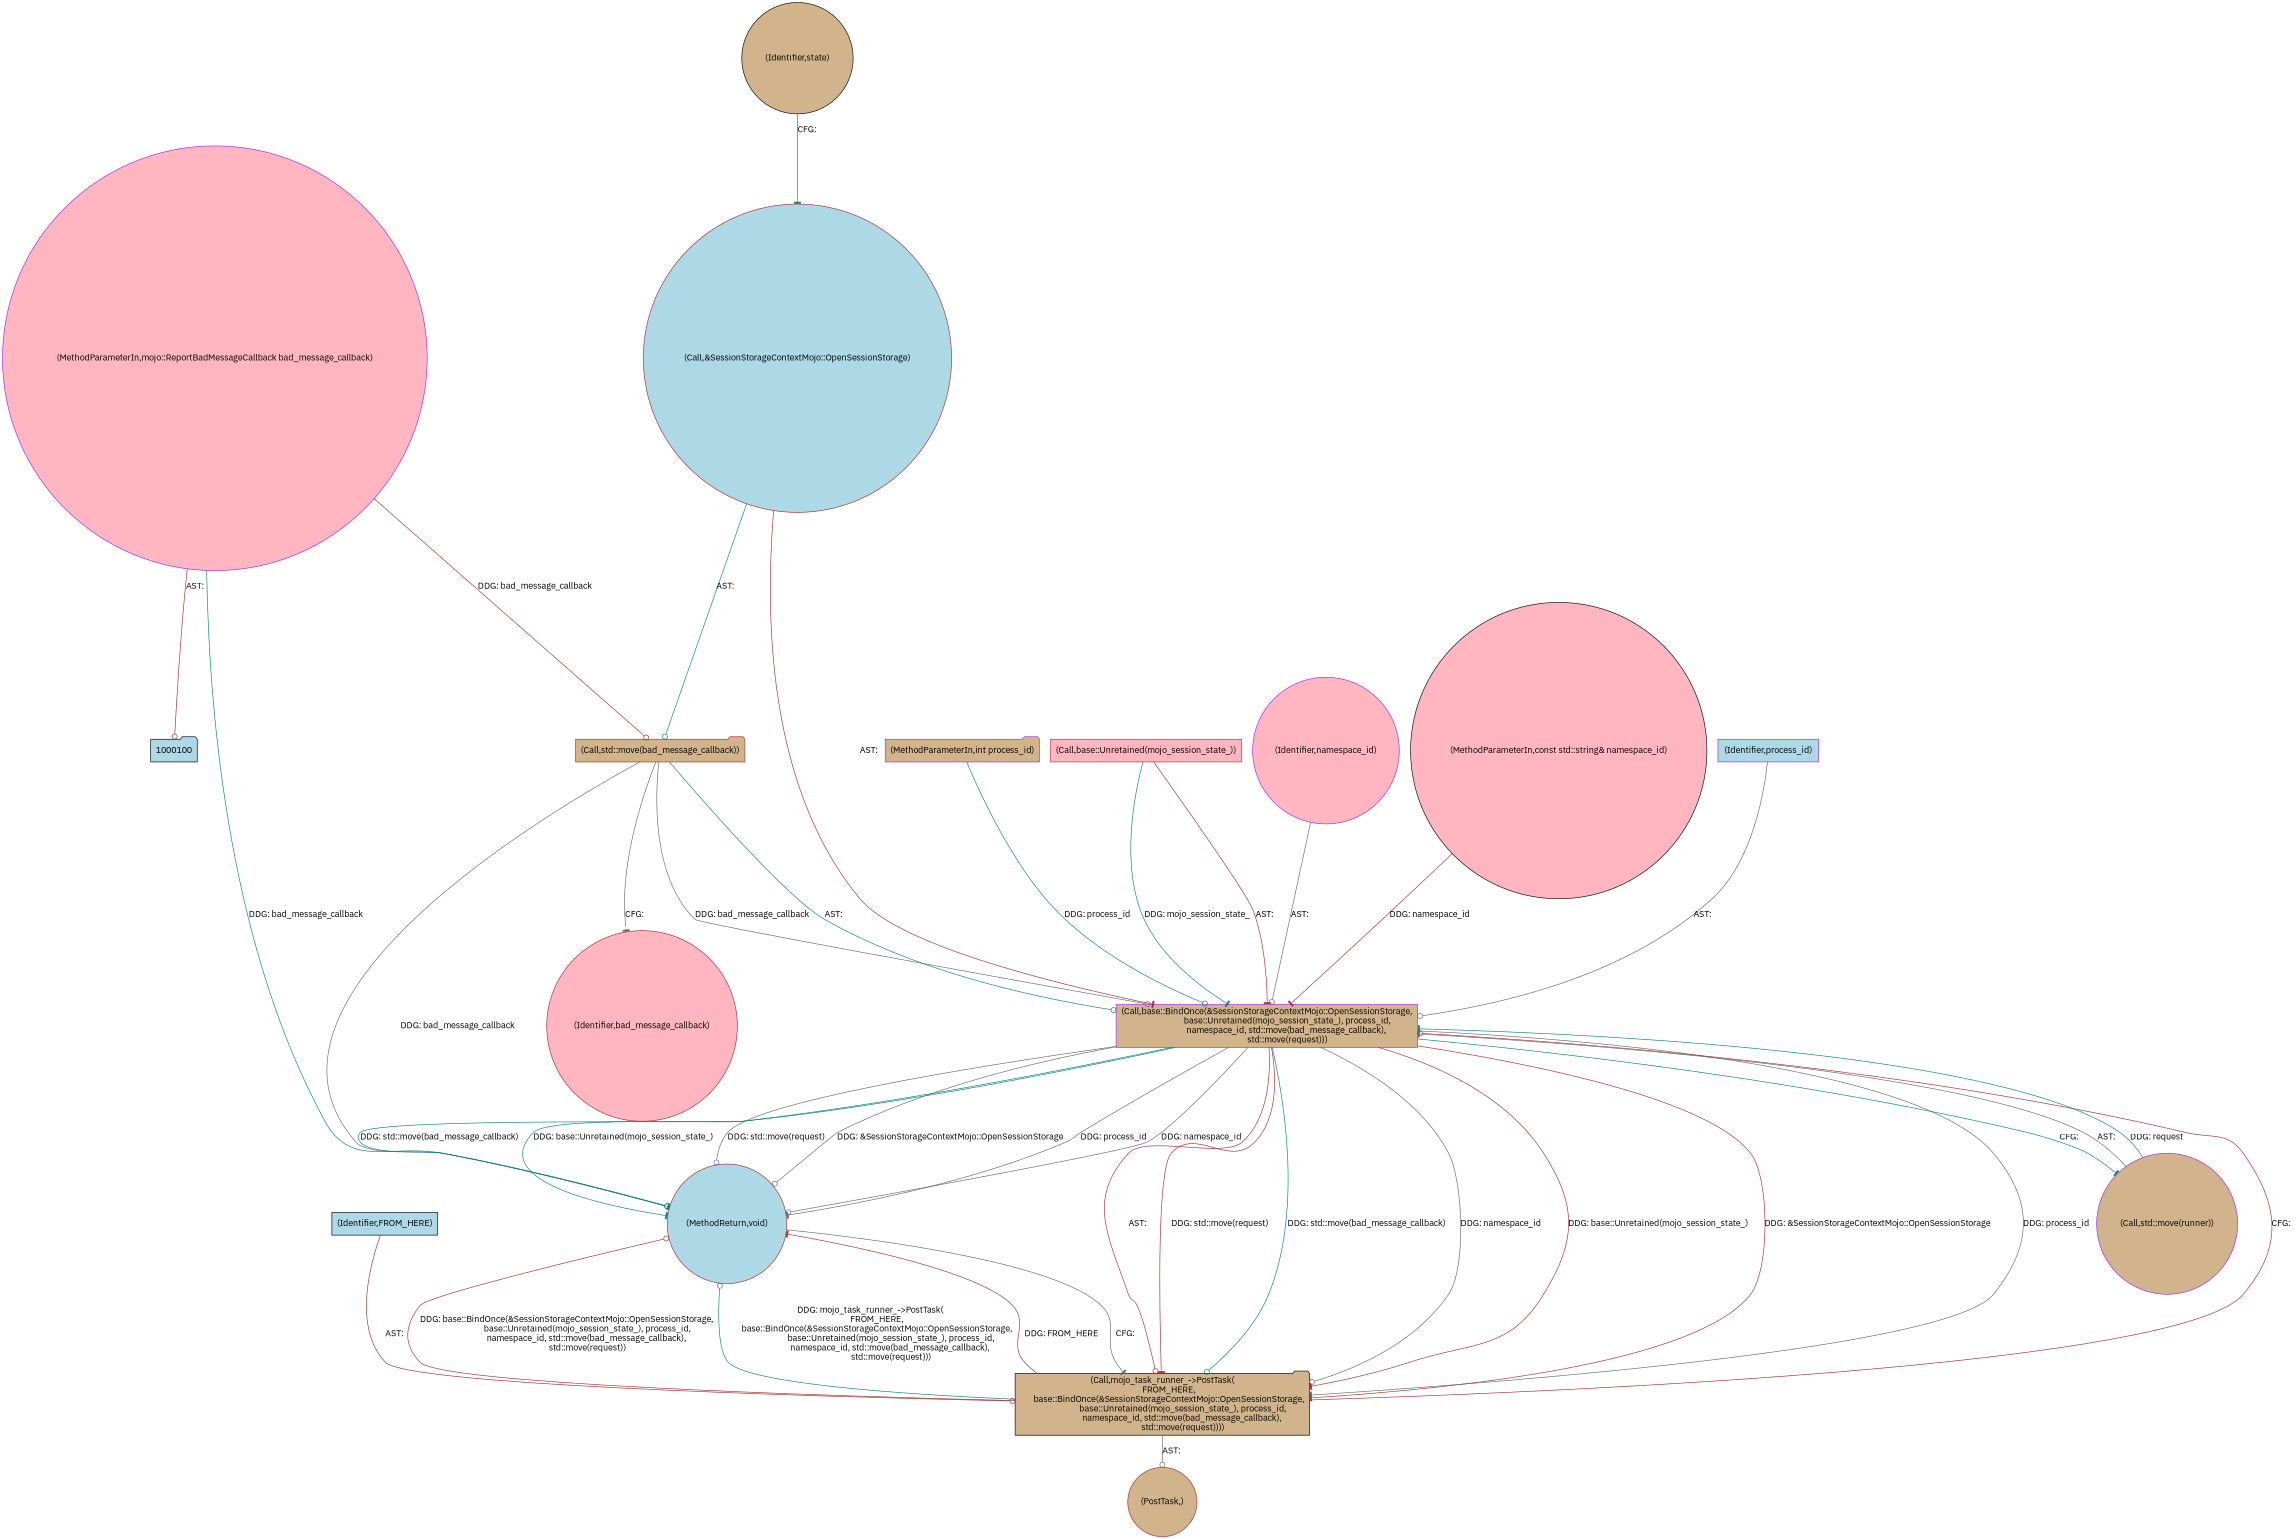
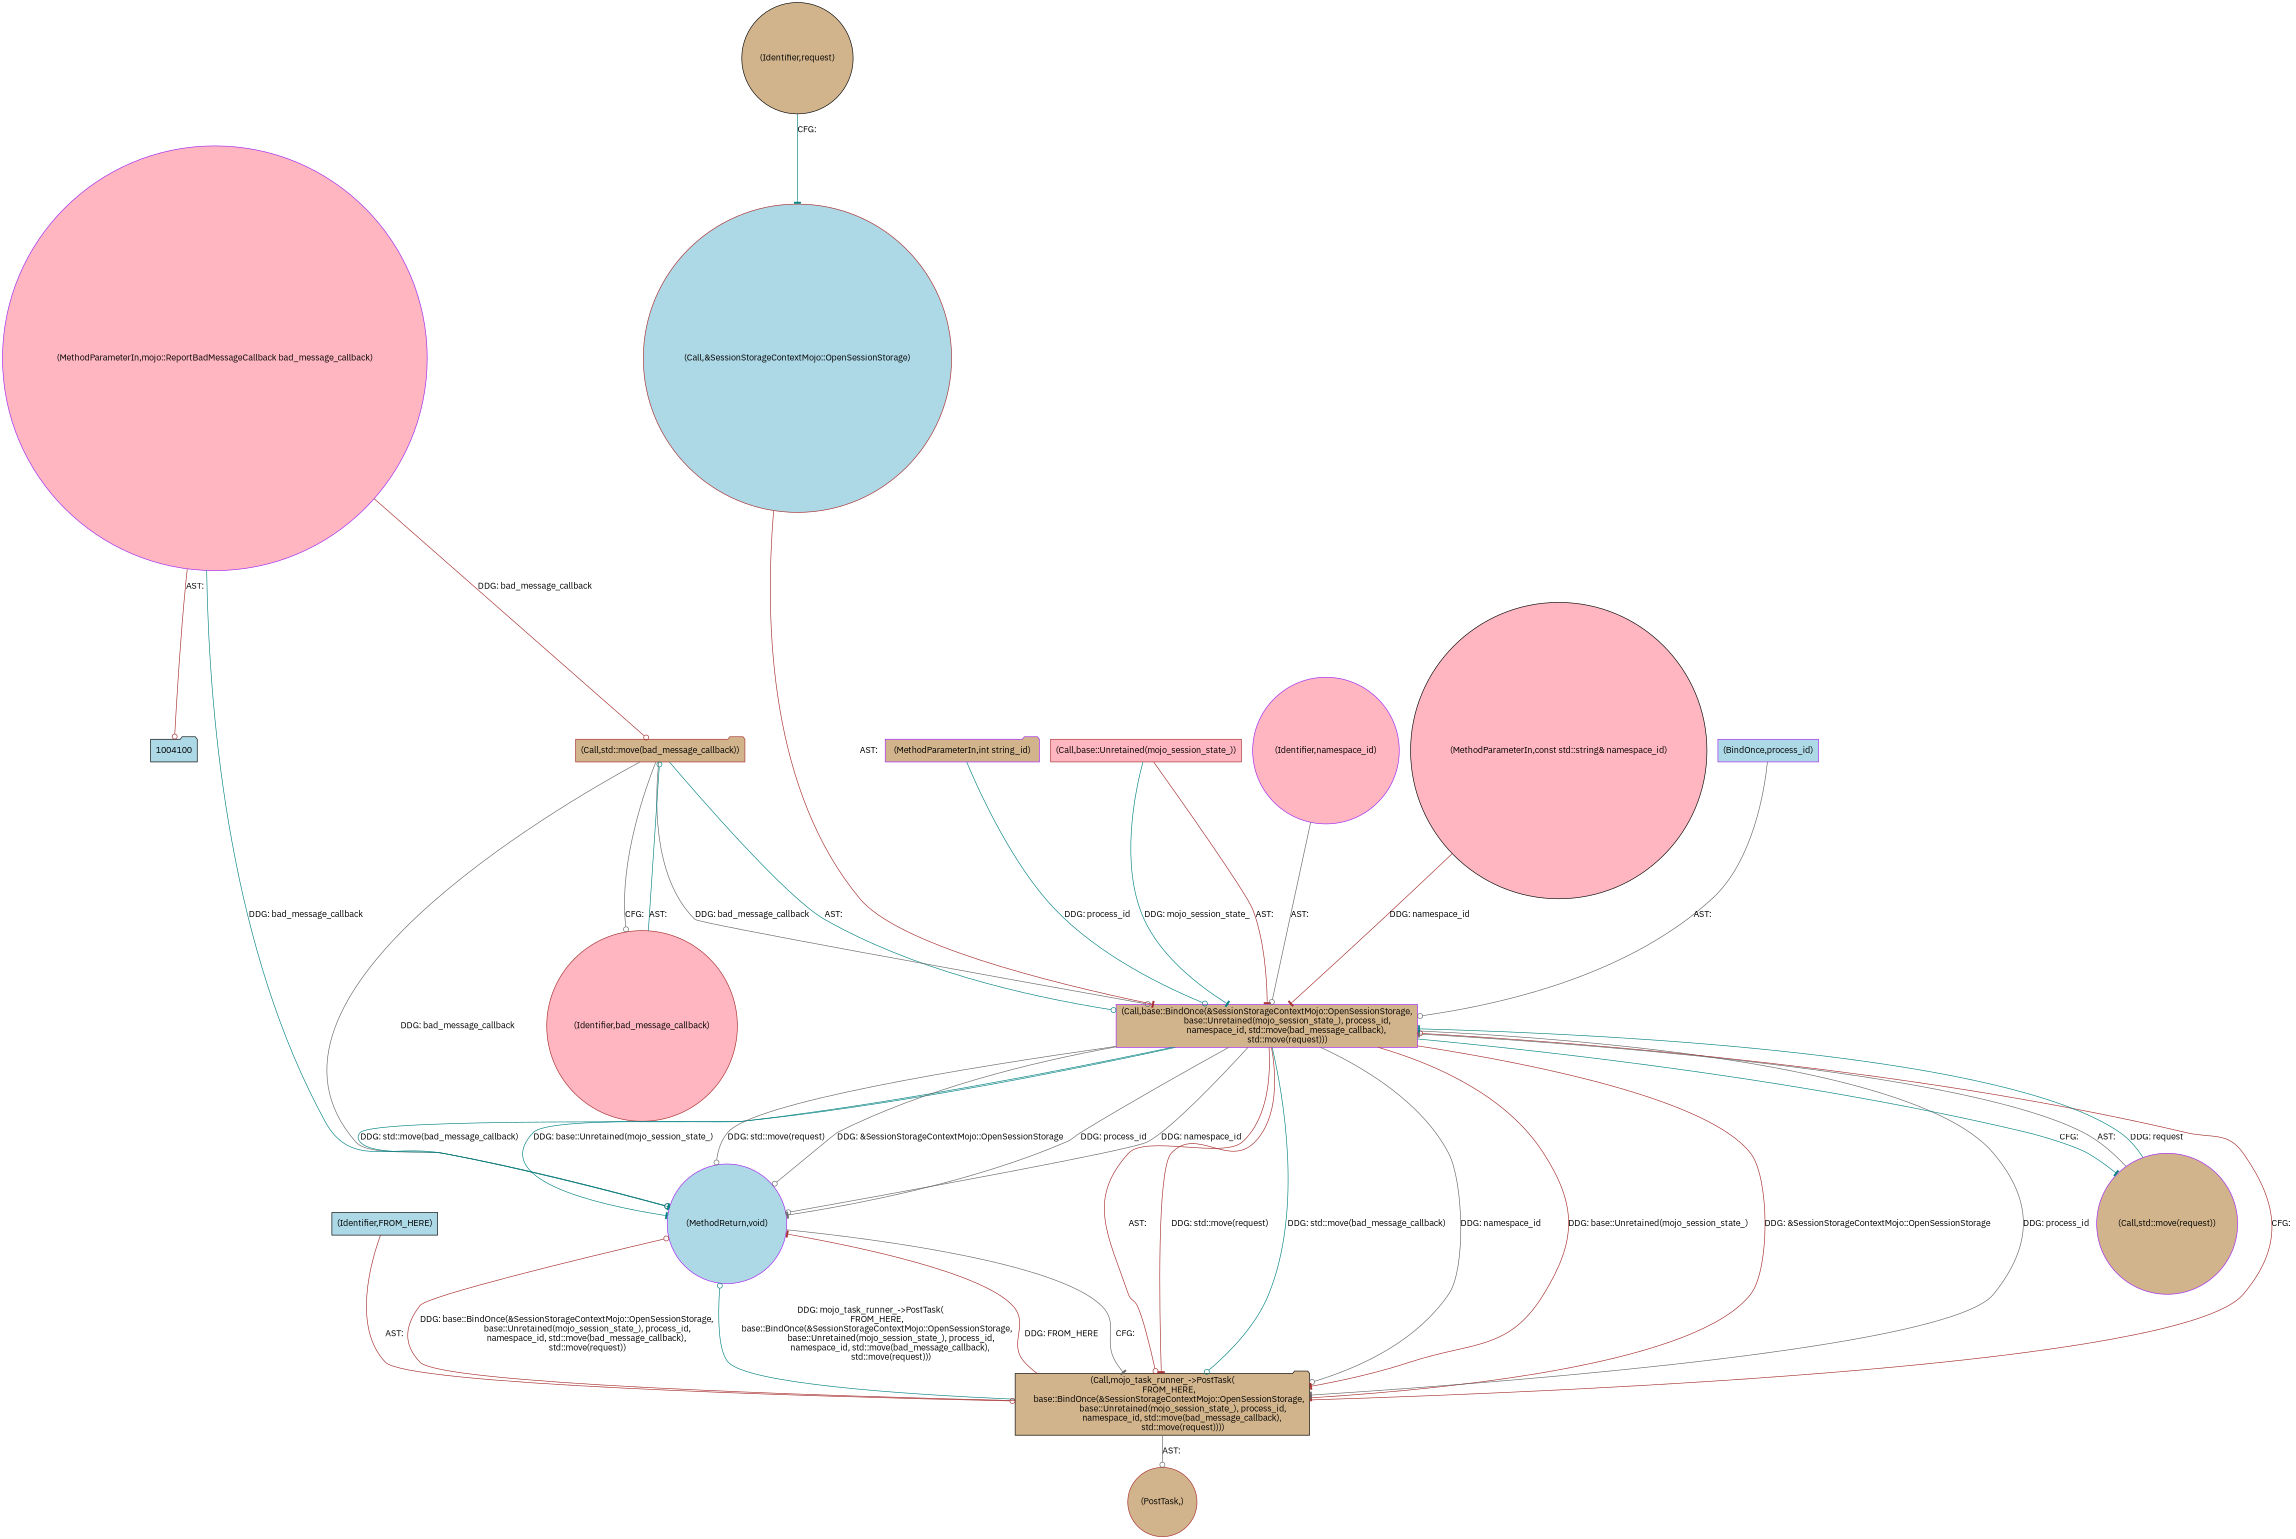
(797, 58) -> (797, 58)
(706, 619) -> (654, 849)
(174, 751) -> (174, 751)
(962, 751) -> (962, 751)
(1768, 751) -> (1768, 751)
(631, 843) -> (631, 843)
(727, 1224) -> (727, 1224)
(2167, 1224) -> (2167, 1224)
